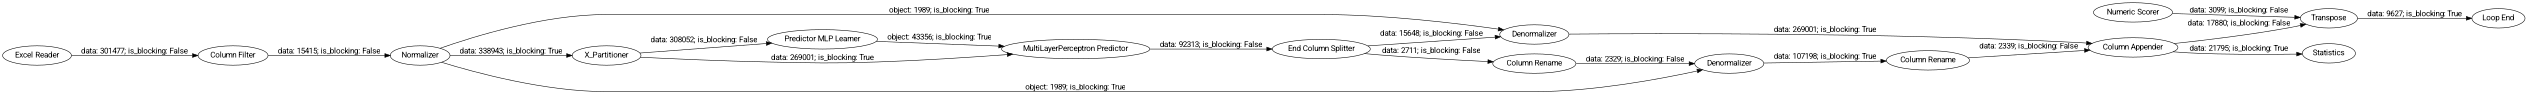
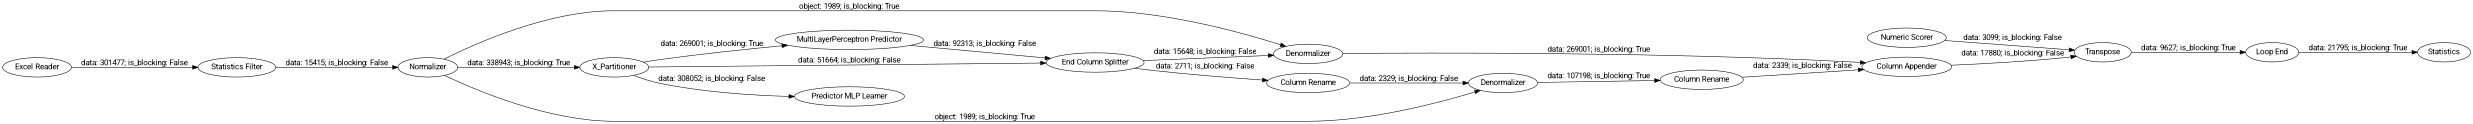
(938, 44) -> none
(2235, 54) -> (2355, 52)
(233, 56) -> (237, 67)
none -> (845, 65)
